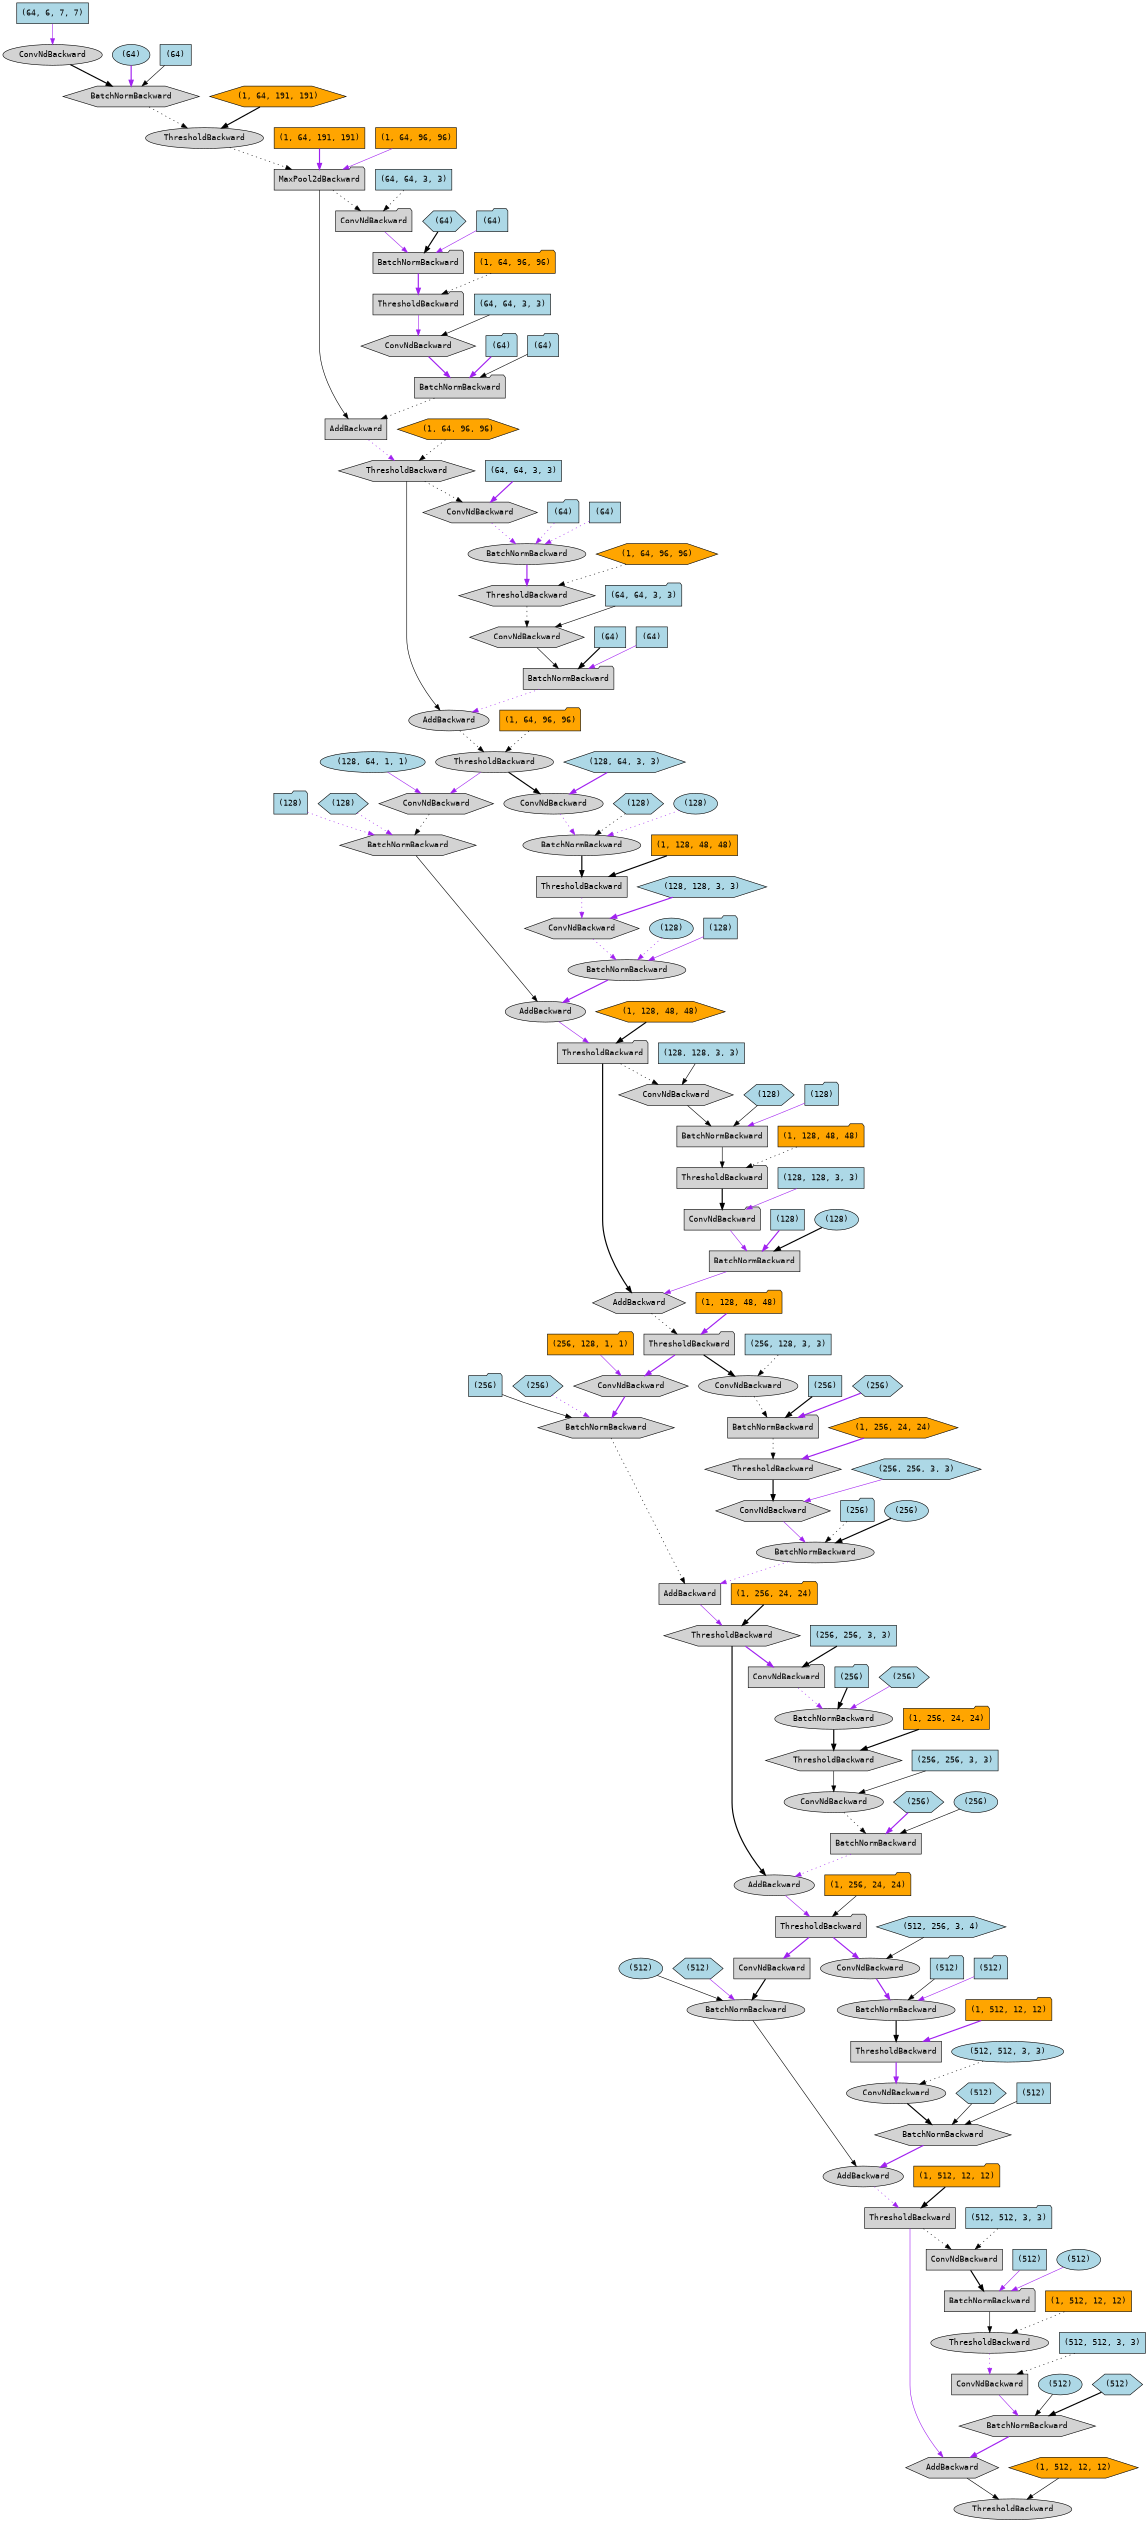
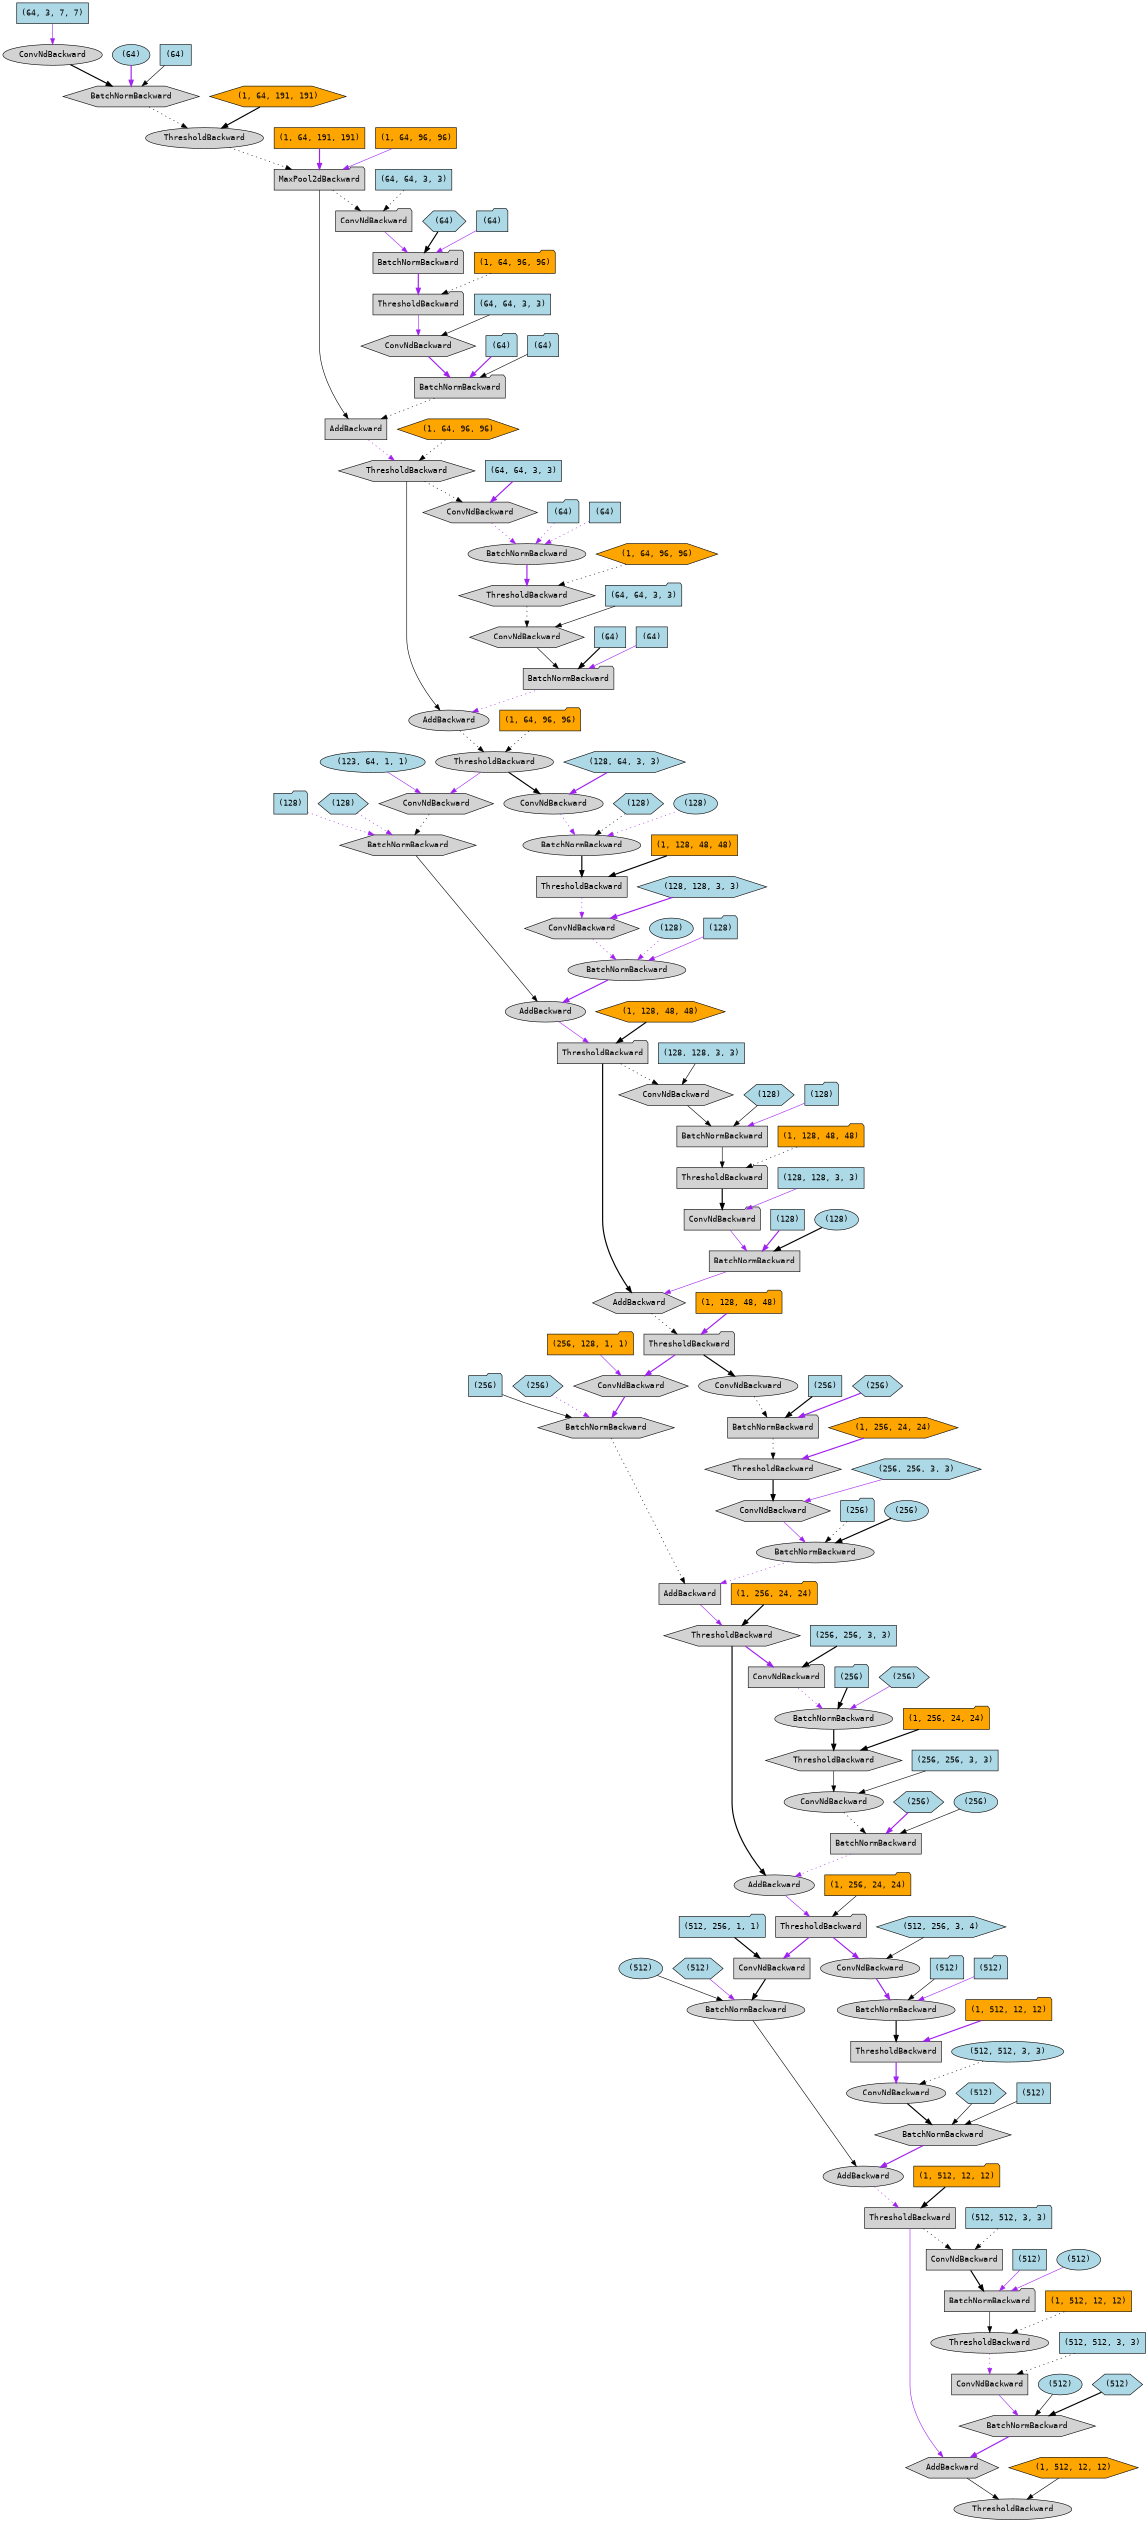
(53, 13) -> (53, 13)
(373, 762) -> (373, 762)
(788, 1344) -> none
none -> (722, 1927)
